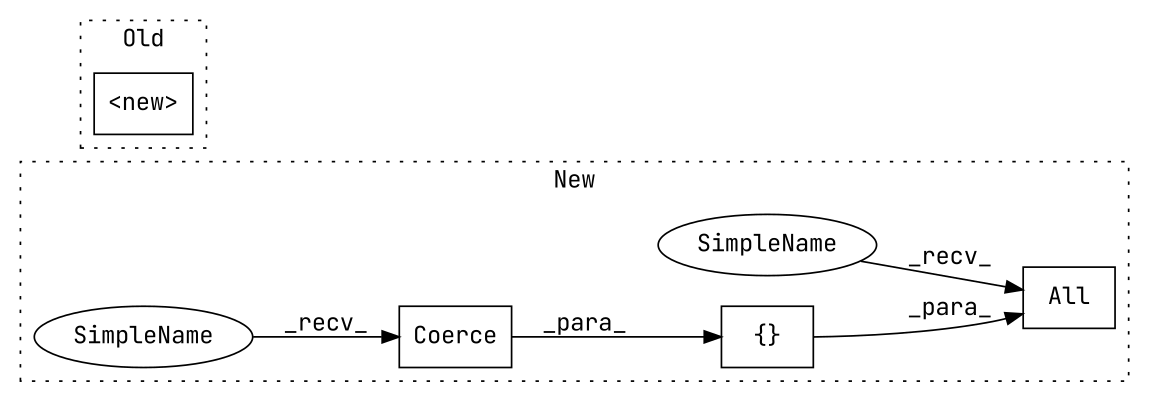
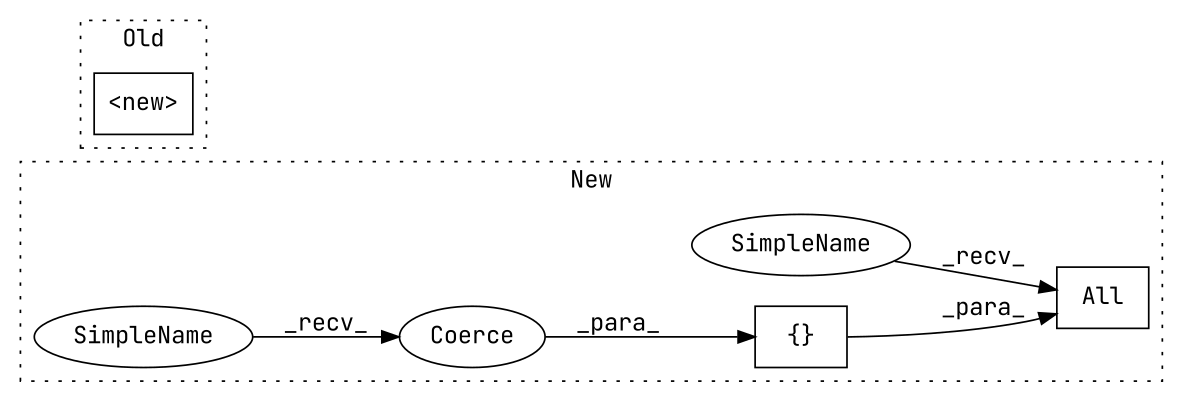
(455, 337) -> (472, 337)
